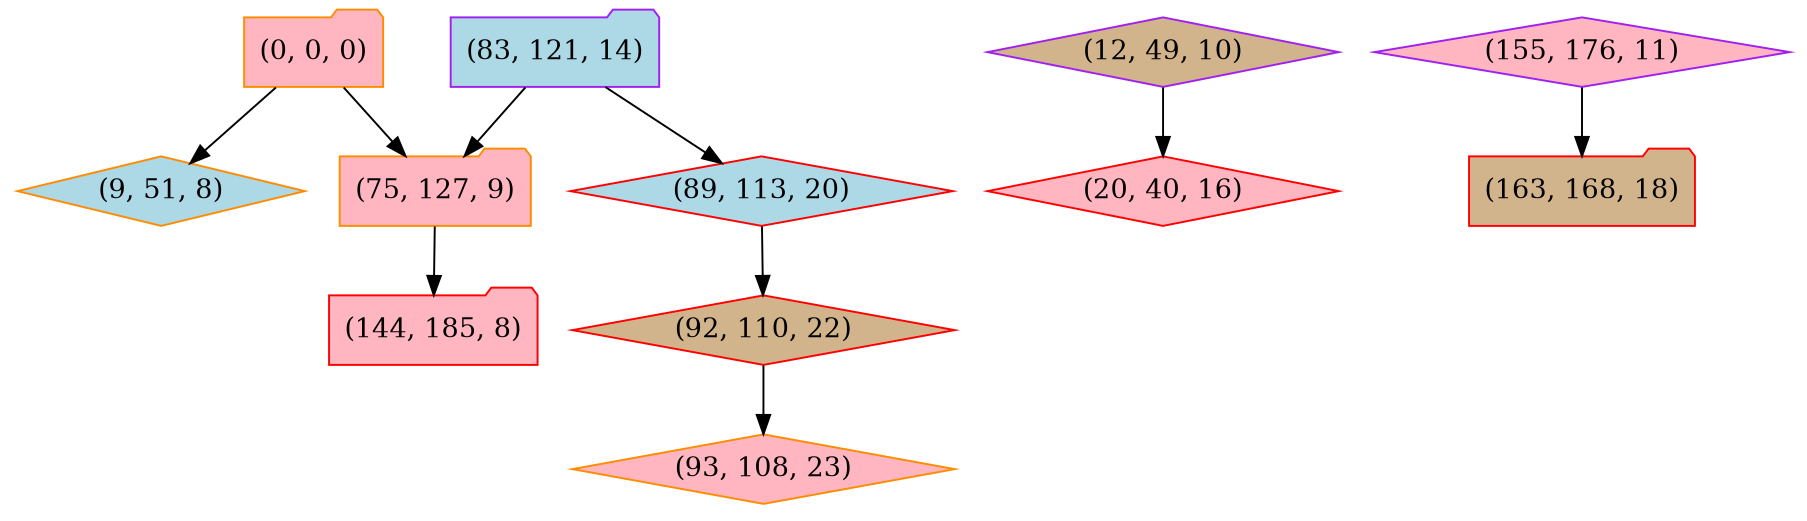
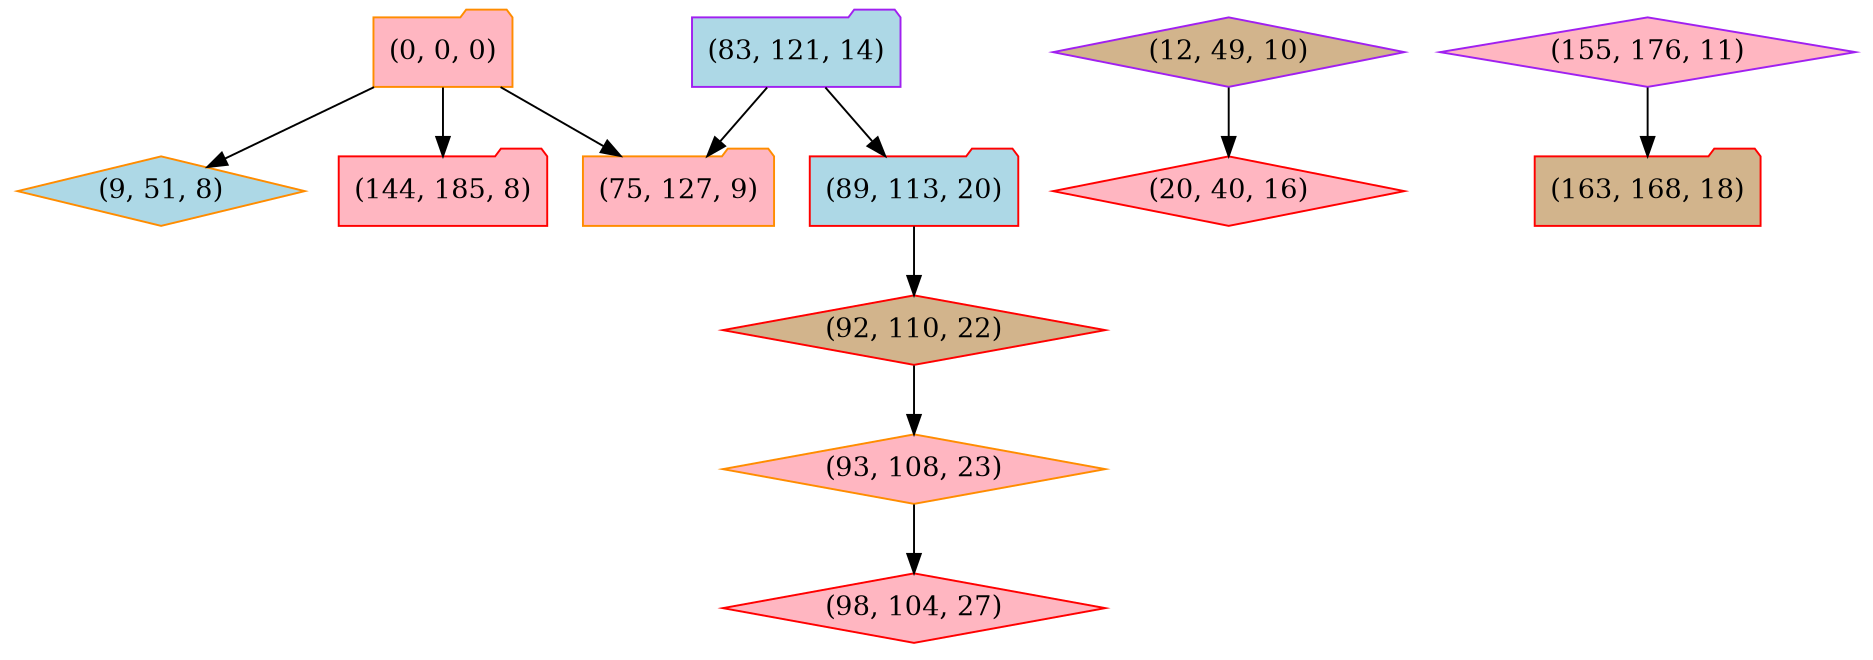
(762, 191) -> (914, 191)
(434, 251) -> (443, 112)
none -> (914, 608)
